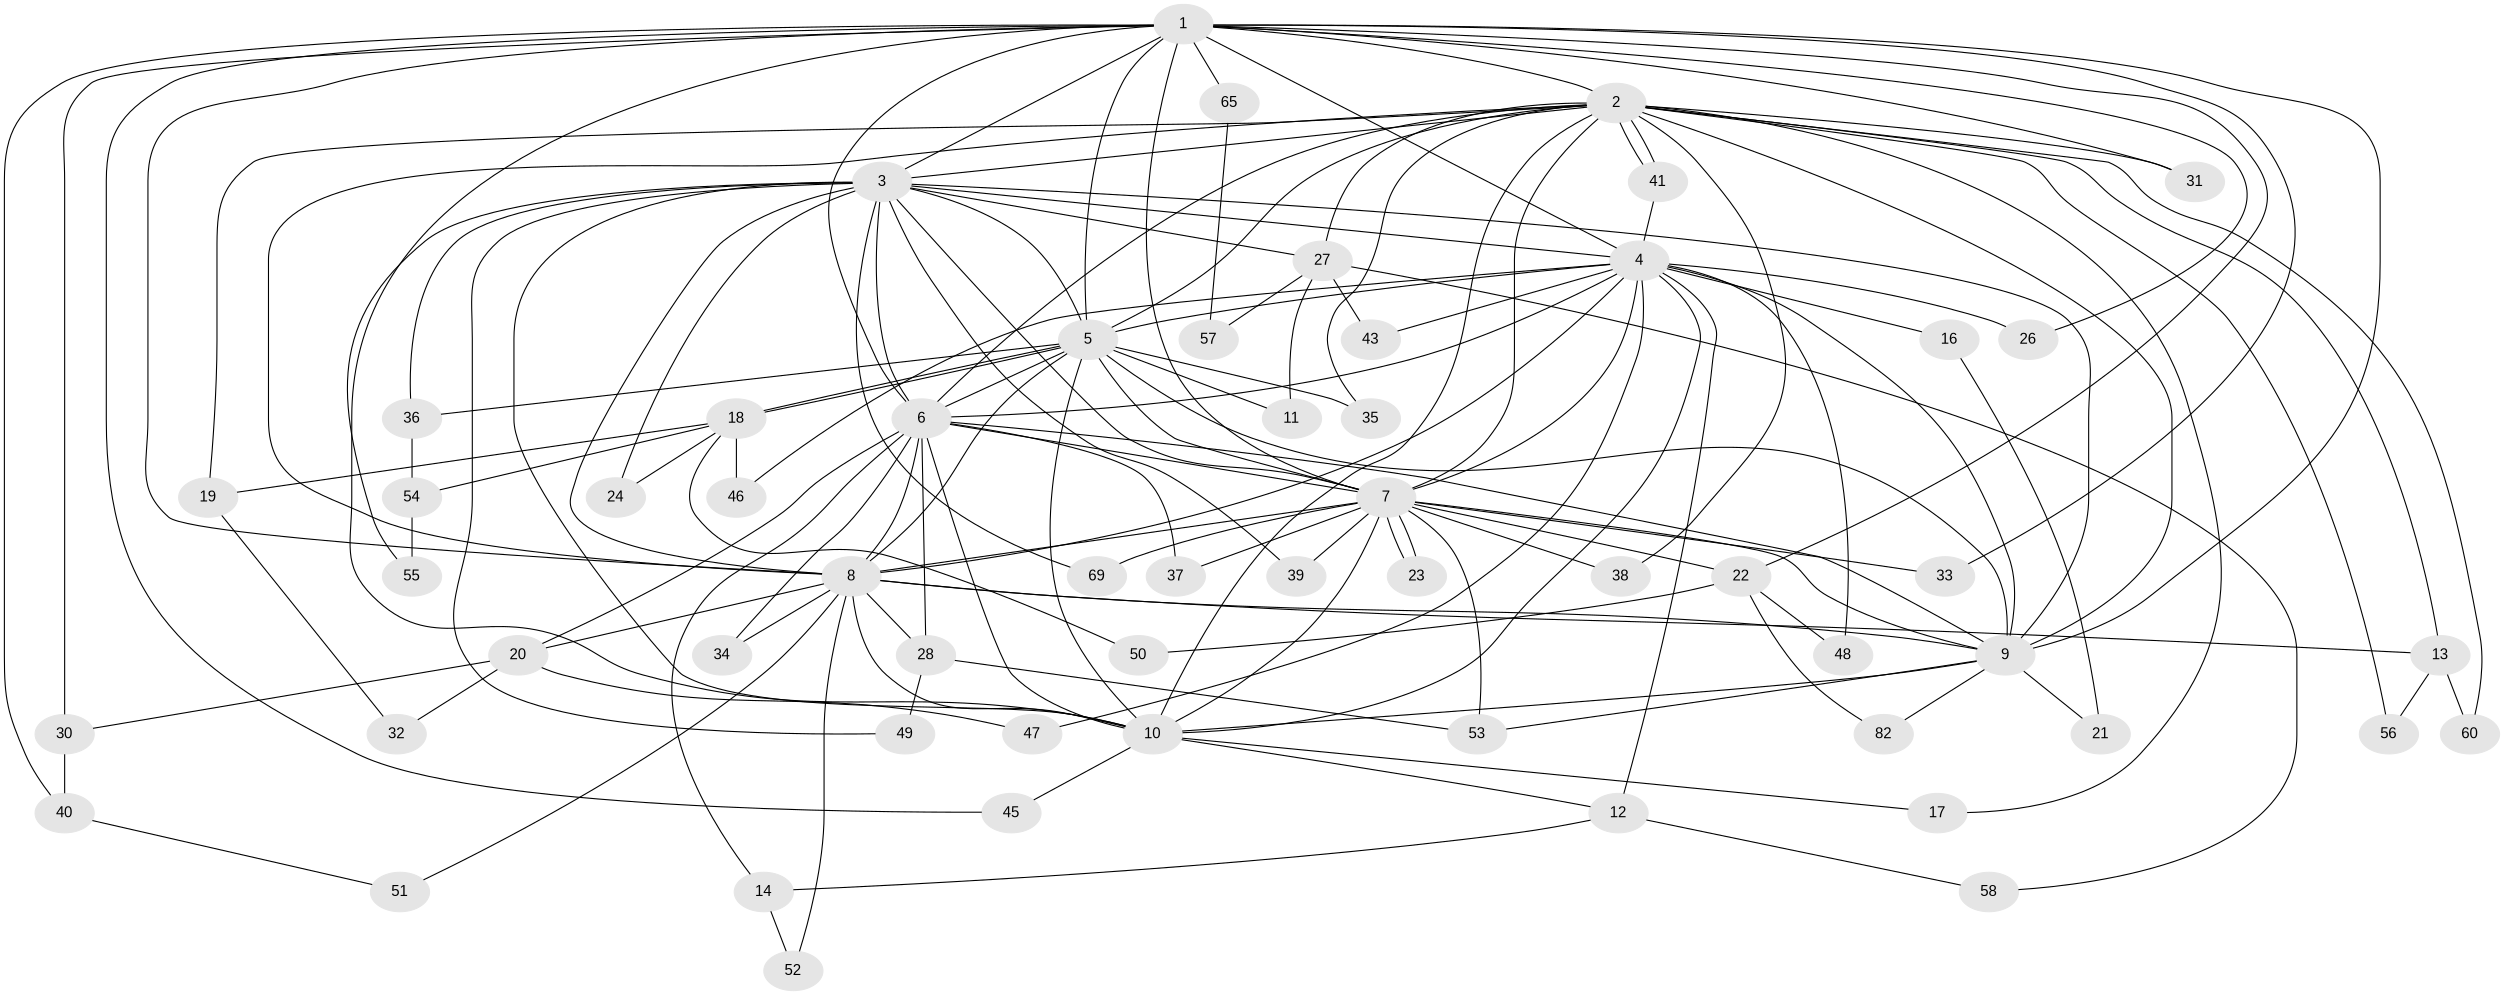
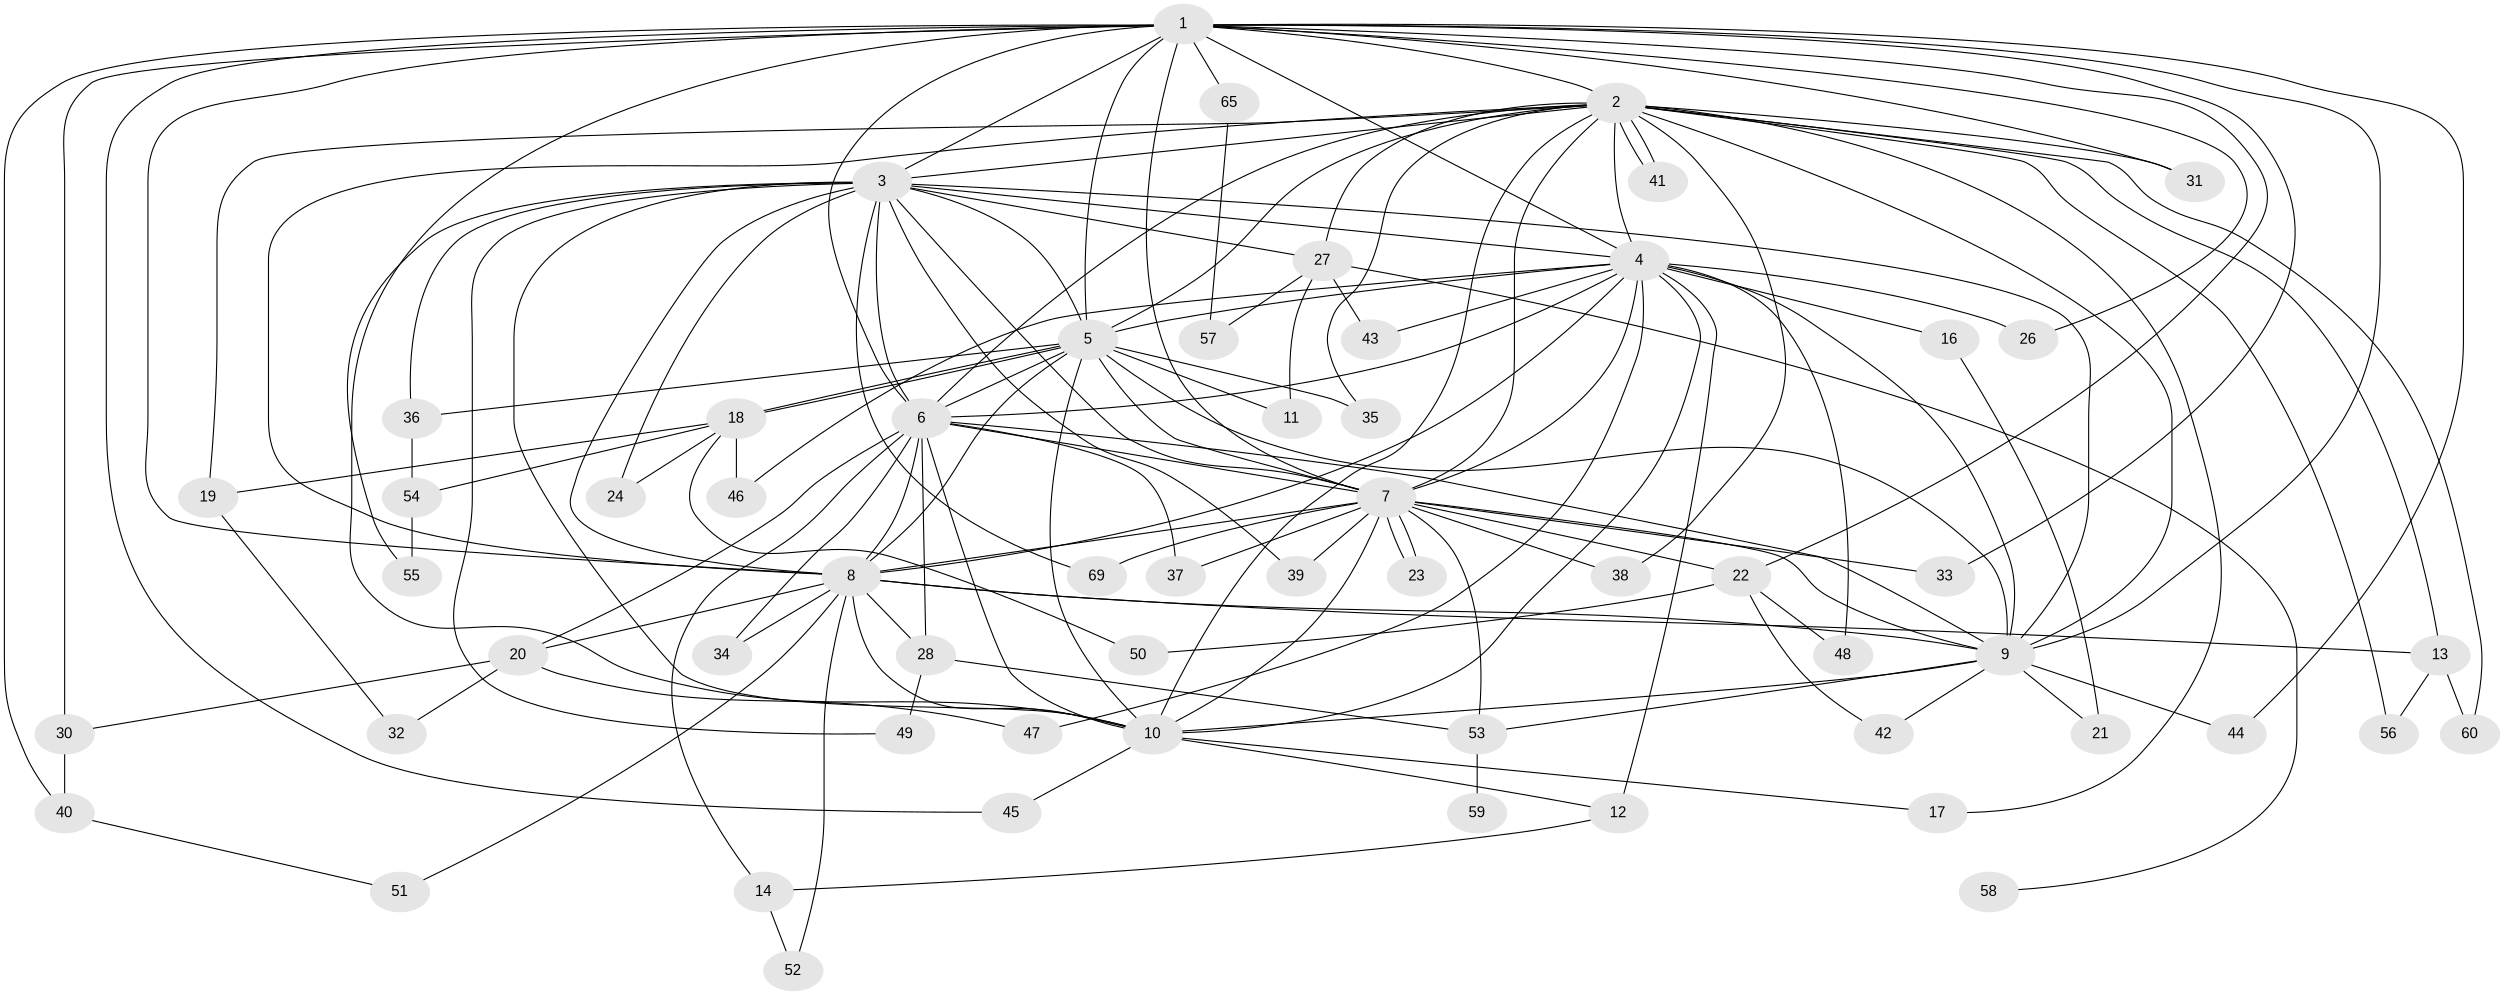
(1649, 221) -> (1616, 183)
(1884, 734) -> (1884, 734)
none -> (2237, 734)
none -> (1477, 813)
(1804, 853) -> none
